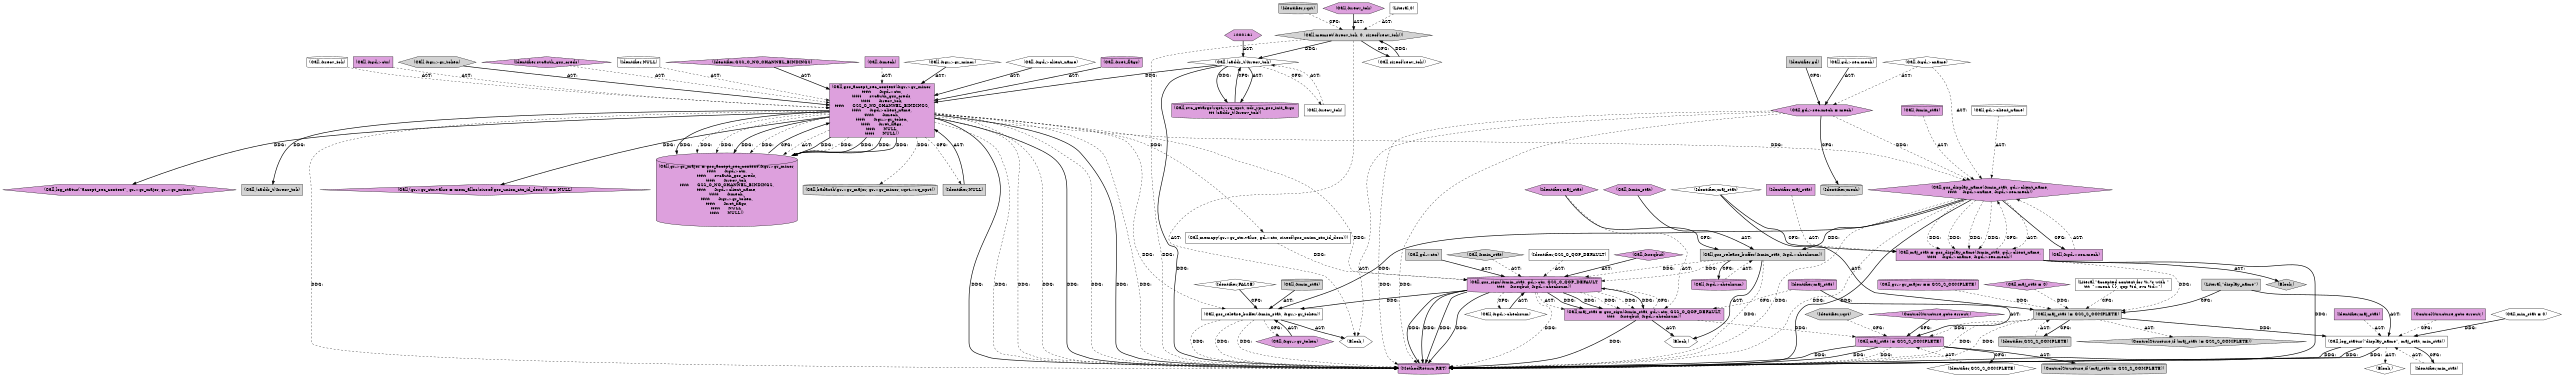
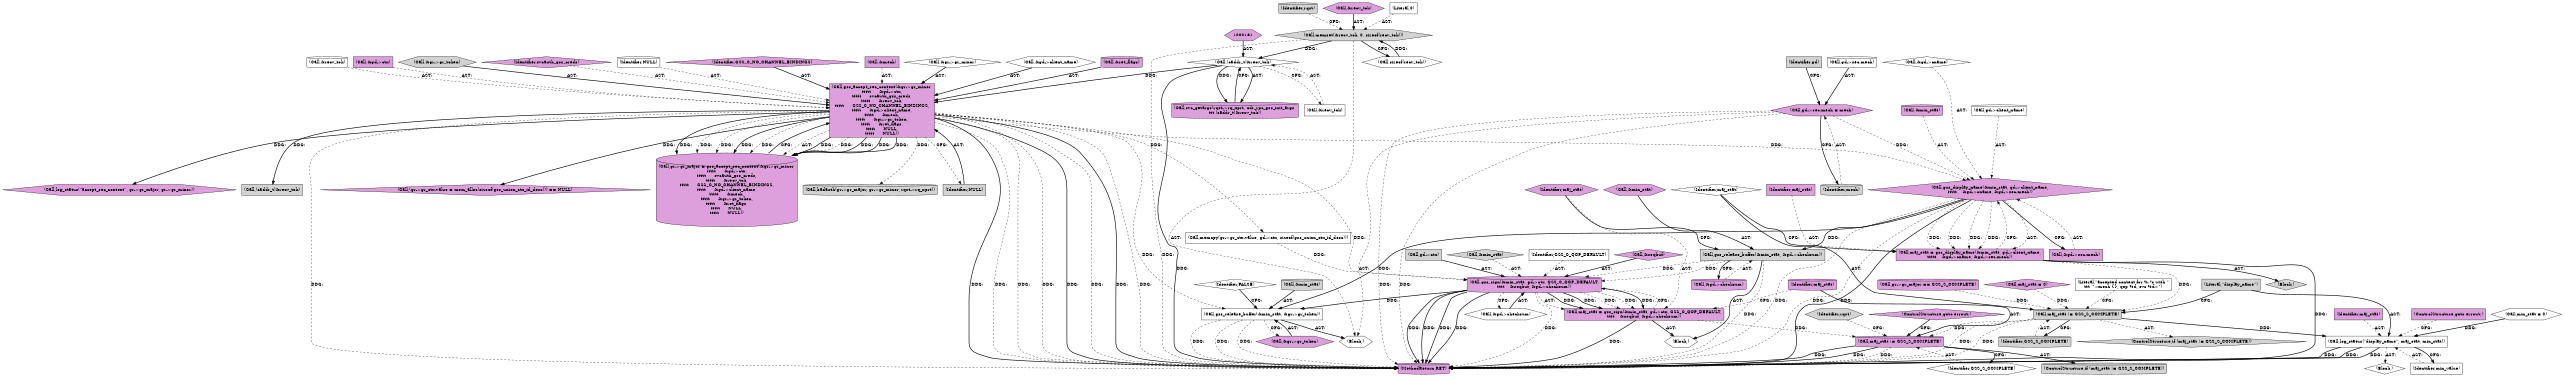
(1877, 85) -> (1837, 154)
(2436, 369) -> (2436, 369)
